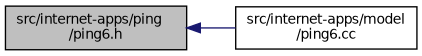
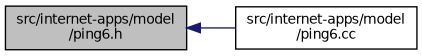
(96, 28) -> (96, 28)
